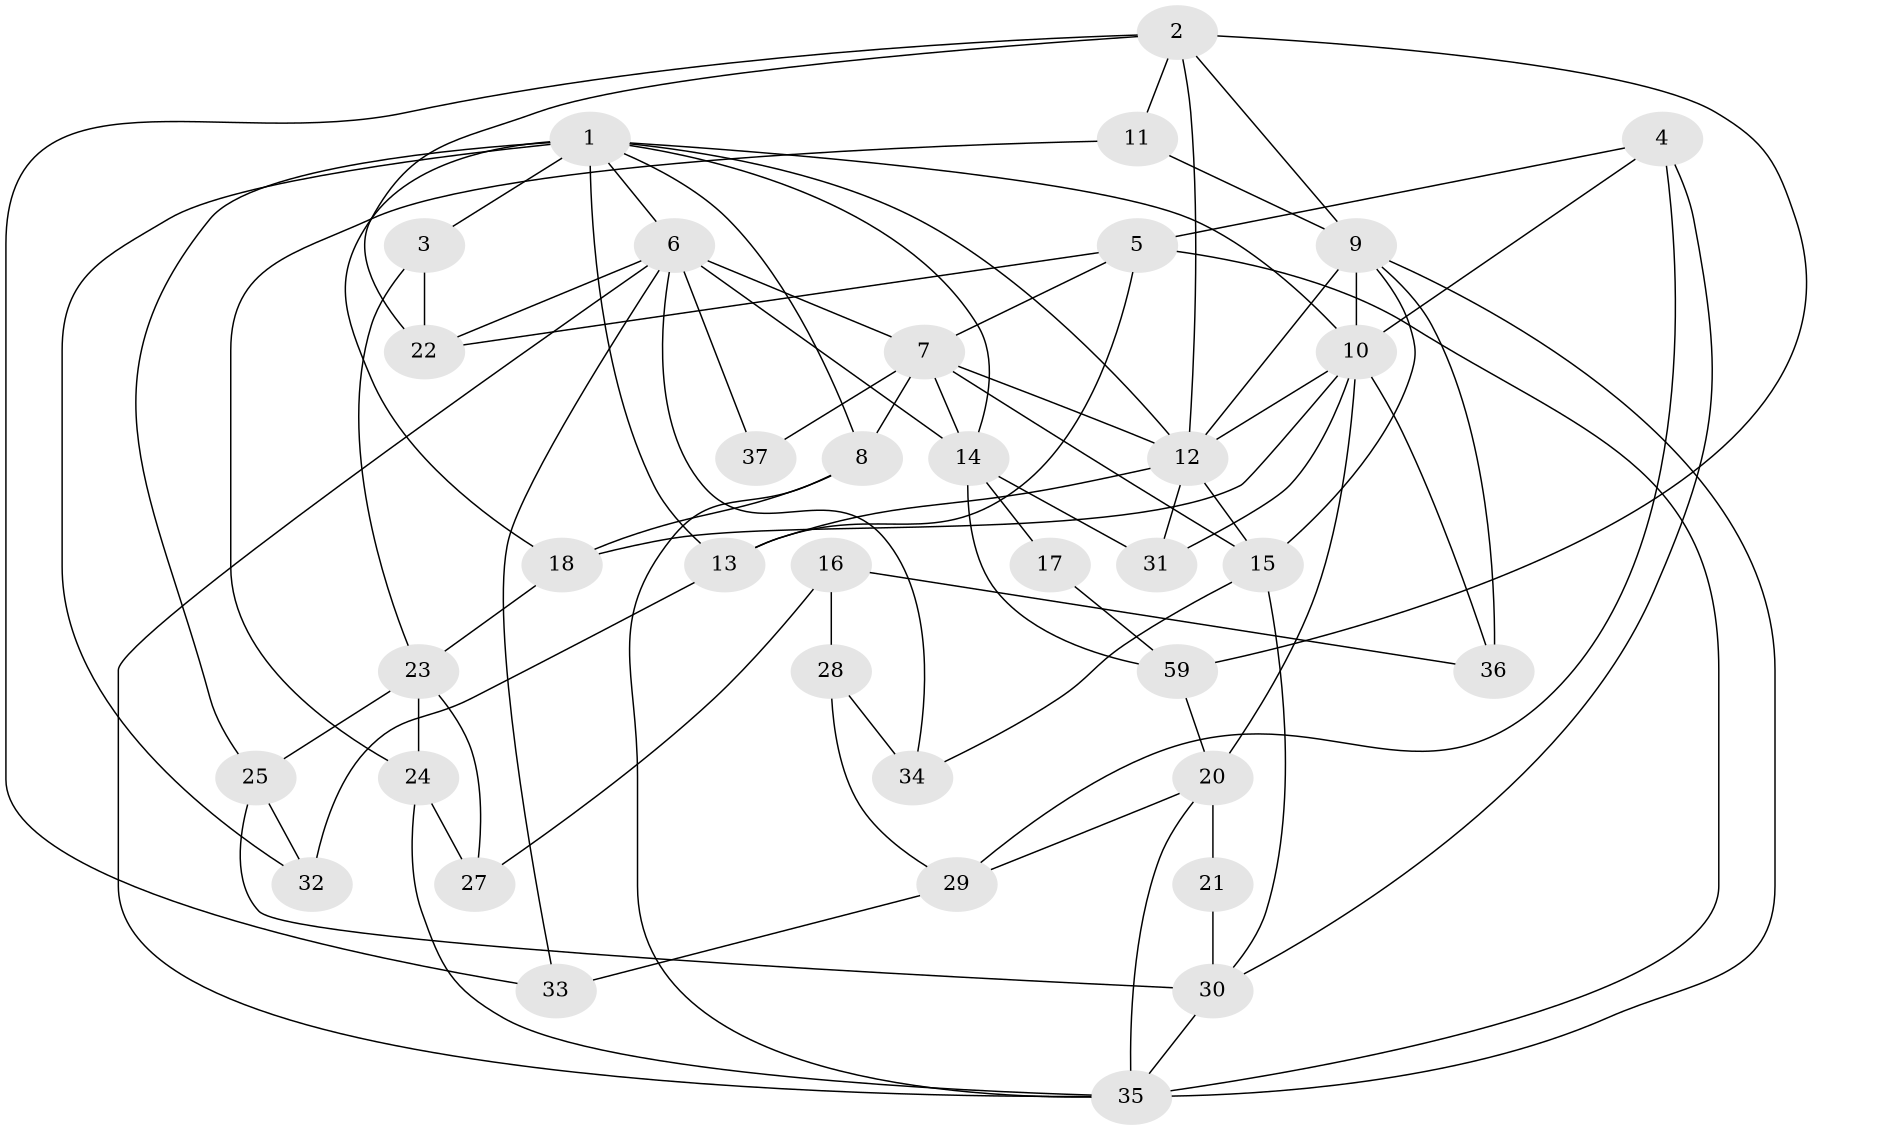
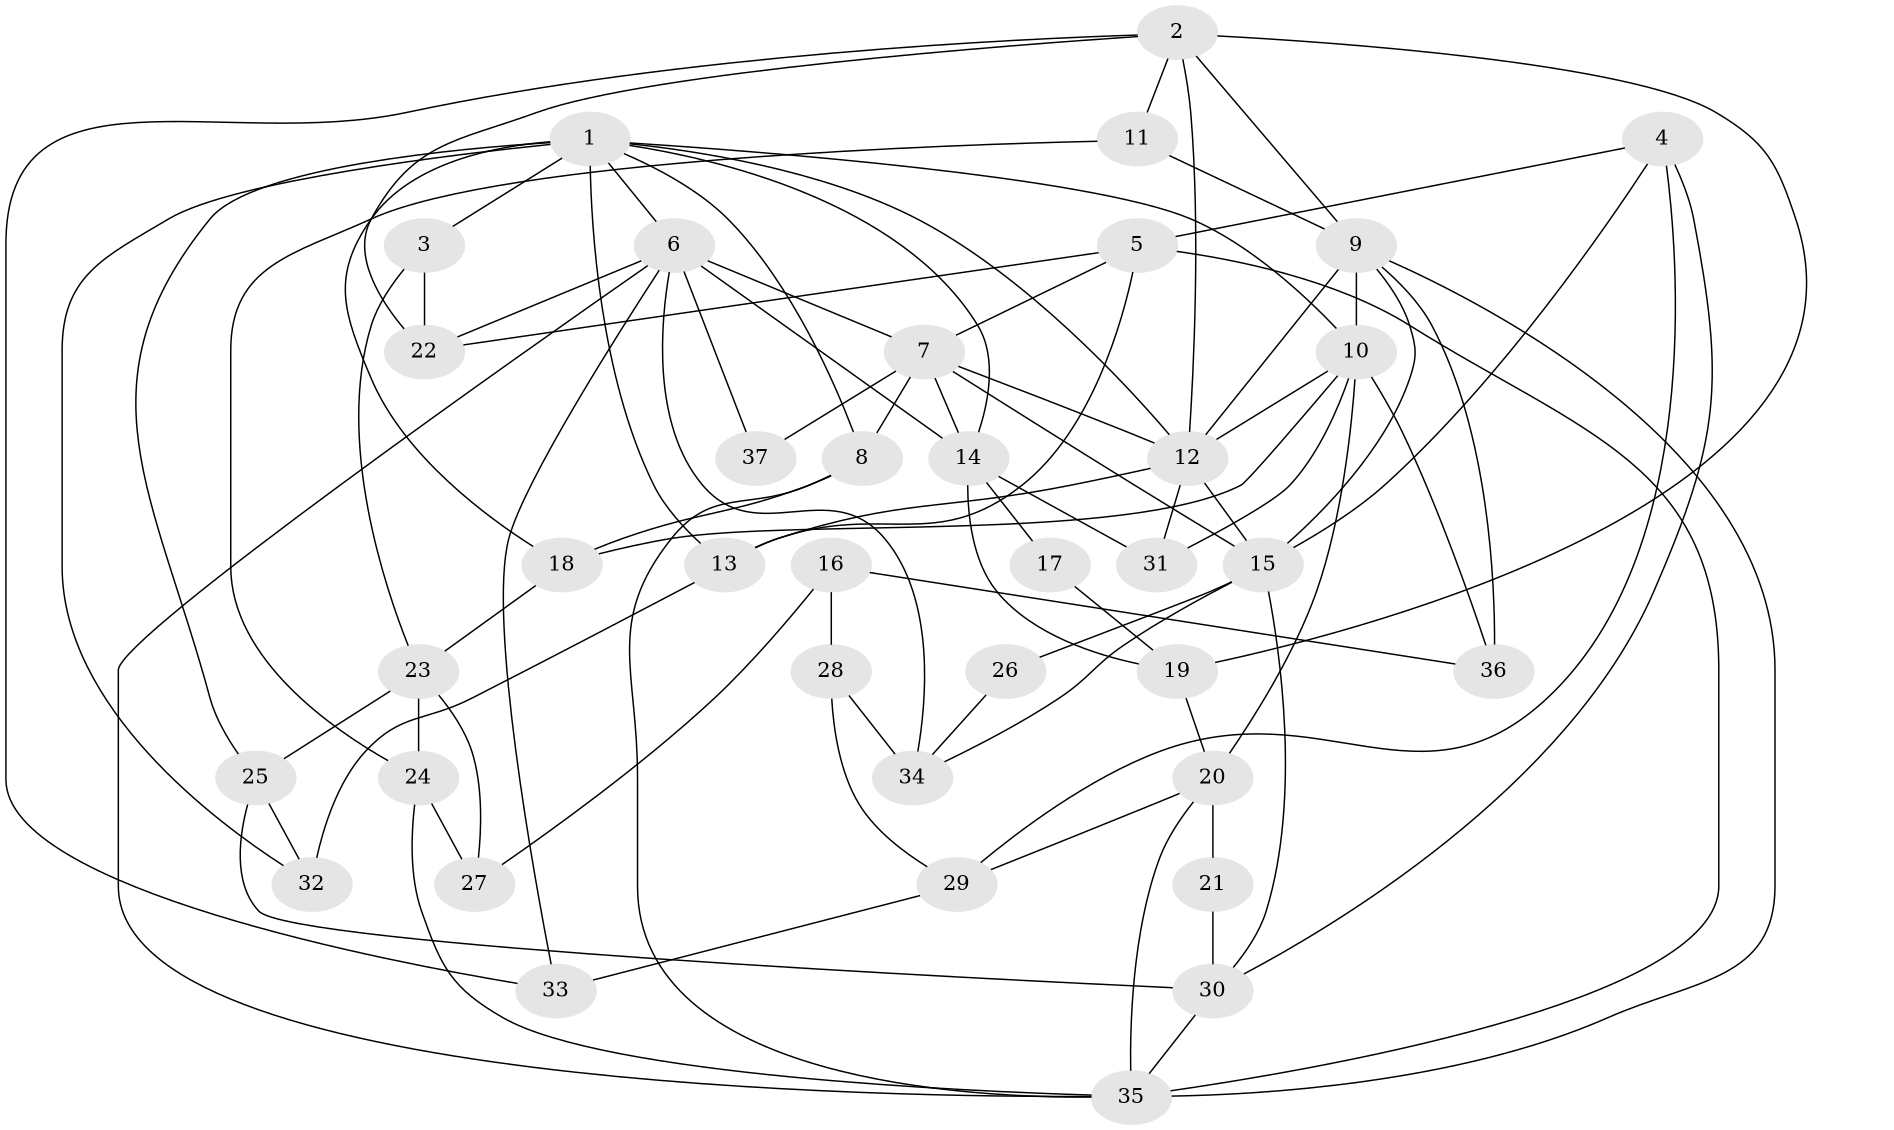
(1509, 246) -> (1499, 365)
none -> (1006, 672)
(1177, 672) -> (1177, 672)
